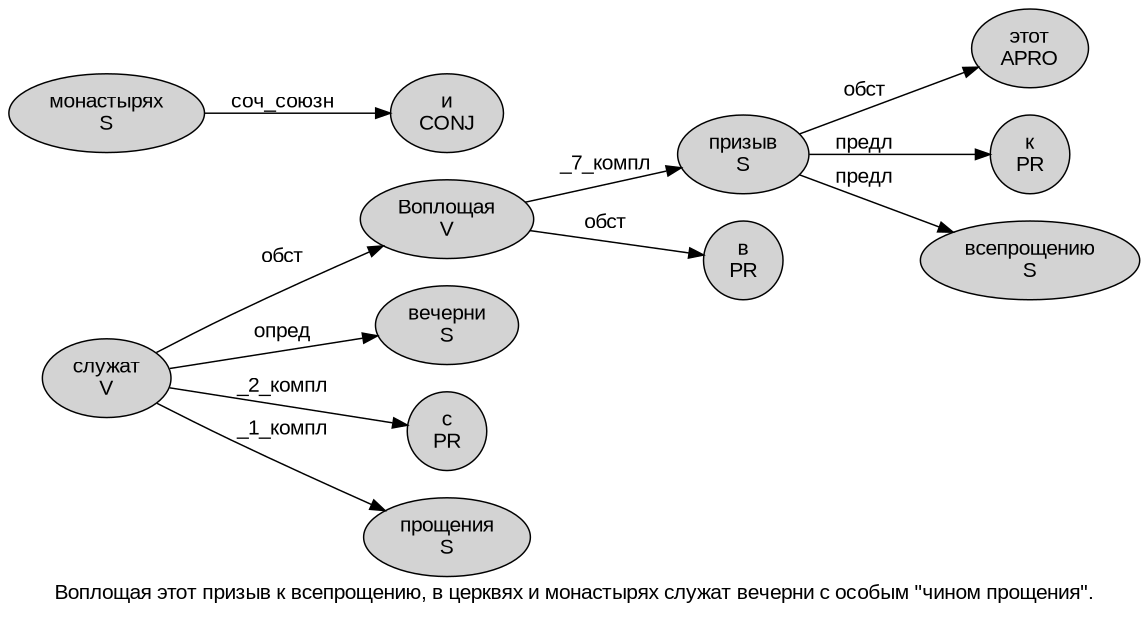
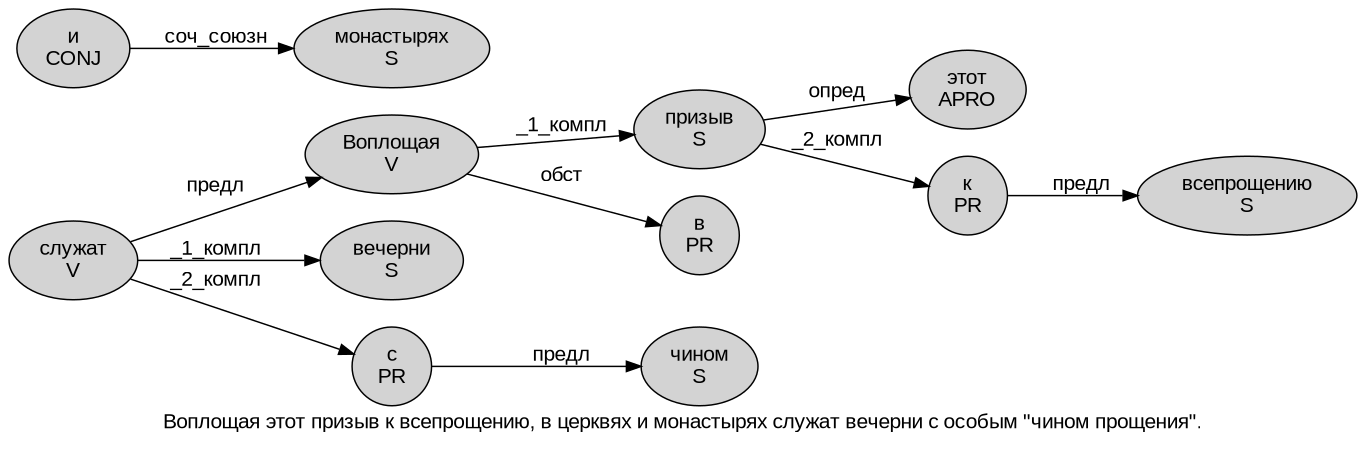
(865, 90) -> (837, 92)
(290, 113) -> (204, 48)
(865, 143) -> (837, 140)
(606, 164) -> (562, 126)
(869, 201) -> (1065, 196)
(283, 257) -> (216, 186)
(283, 332) -> (216, 249)
none -> (700, 366)
(447, 537) -> none
